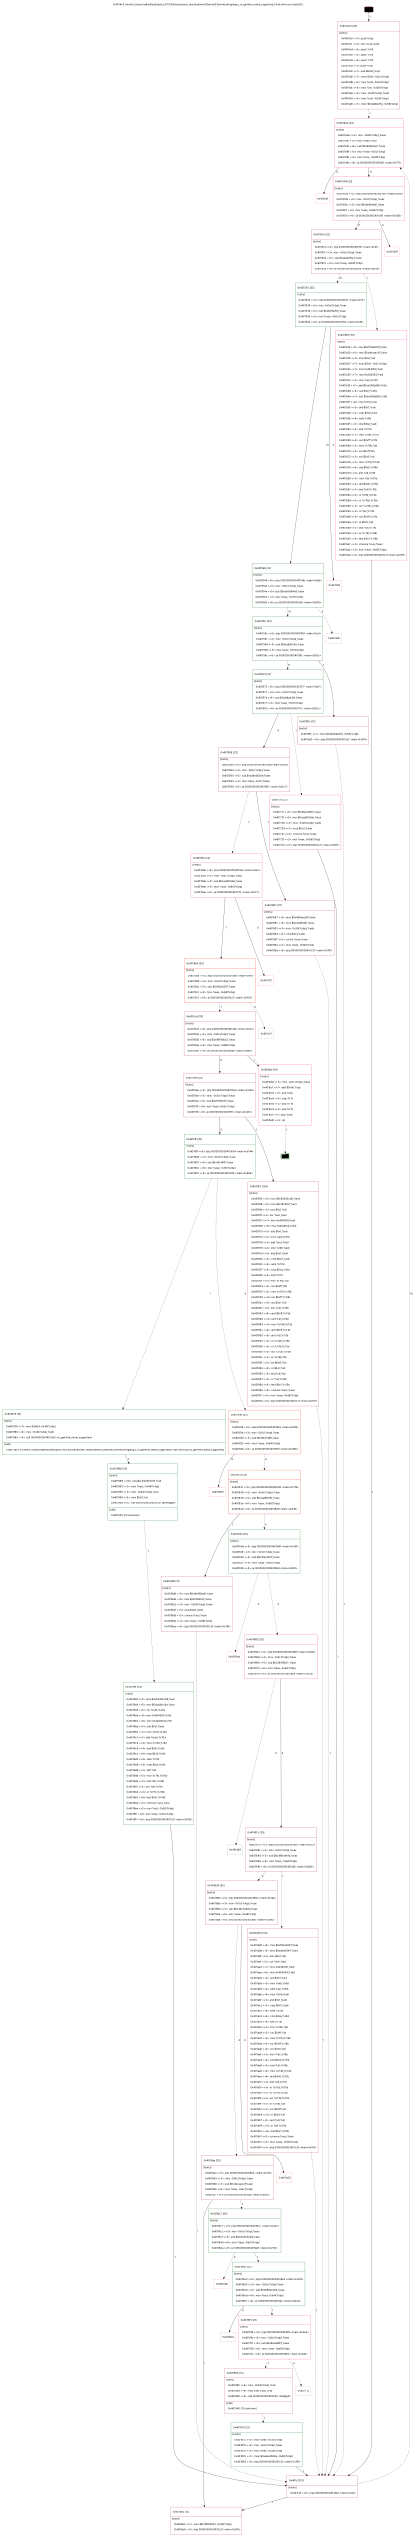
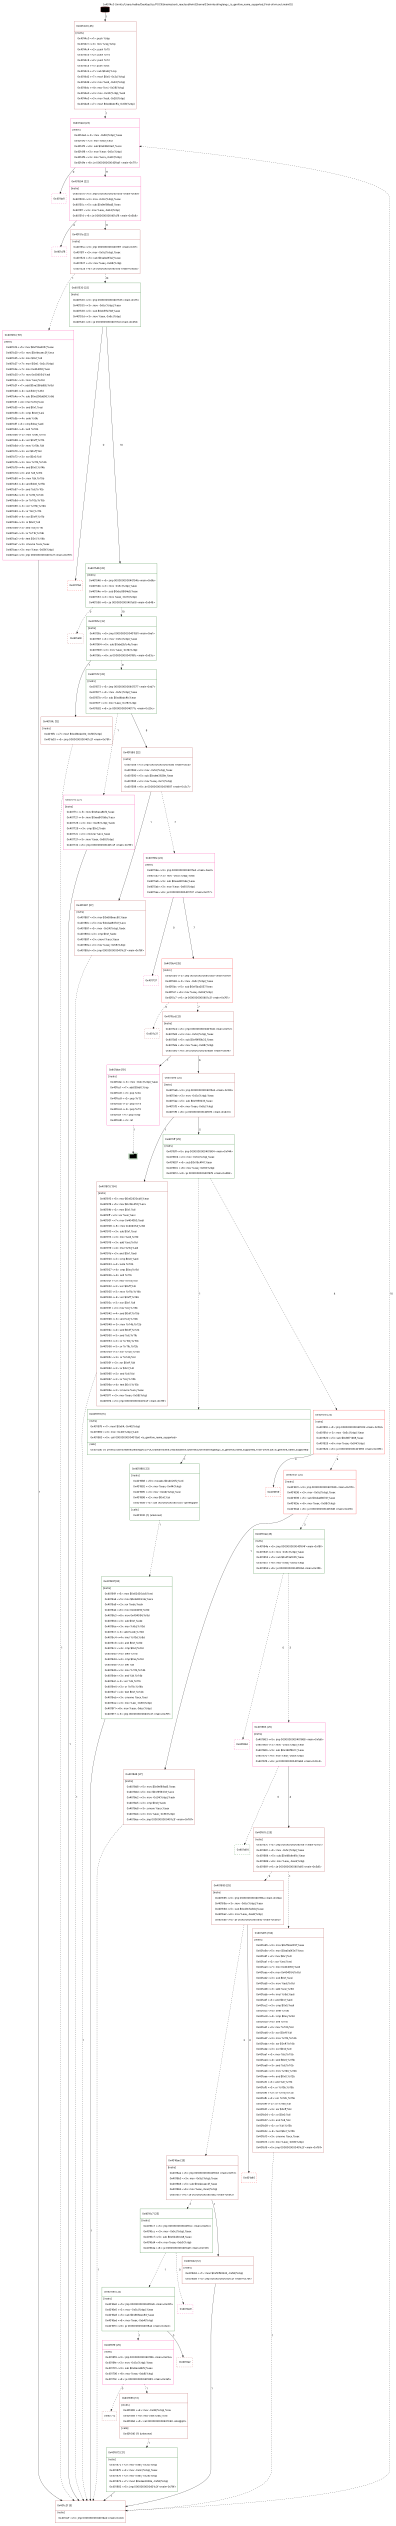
(265, 2504) -> (211, 2424)
